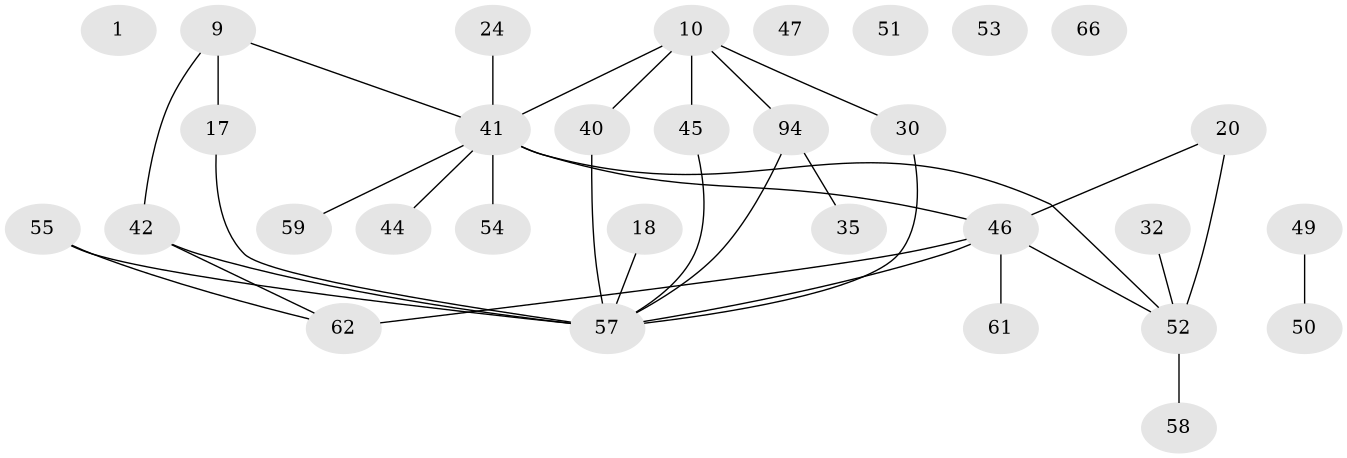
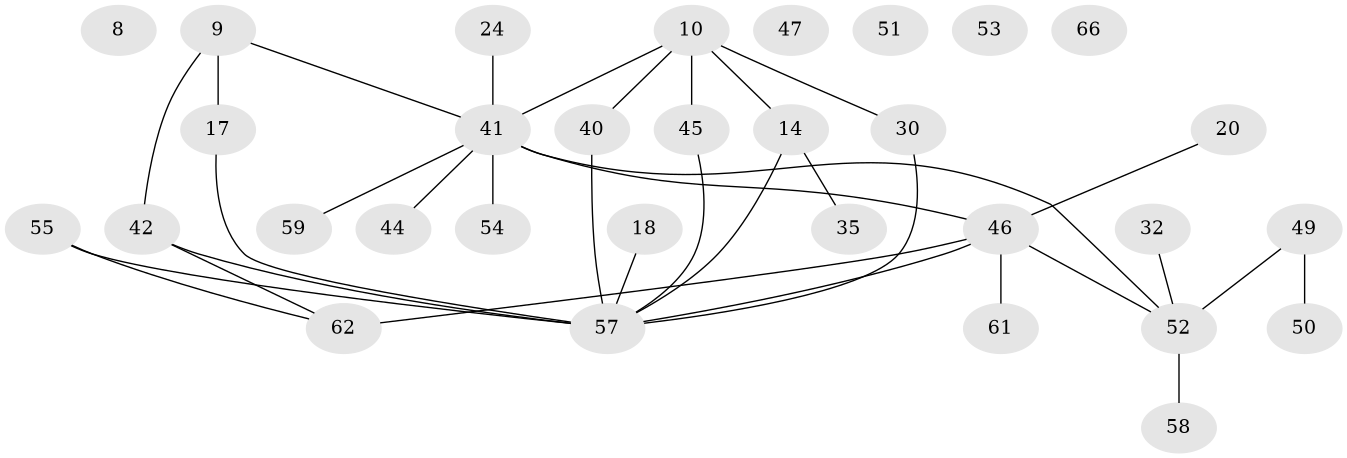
(119, 30) -> (119, 30)
(791, 130) -> (791, 130)
(1208, 230) -> (1242, 279)
